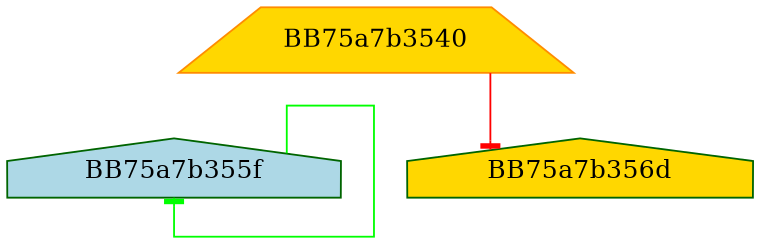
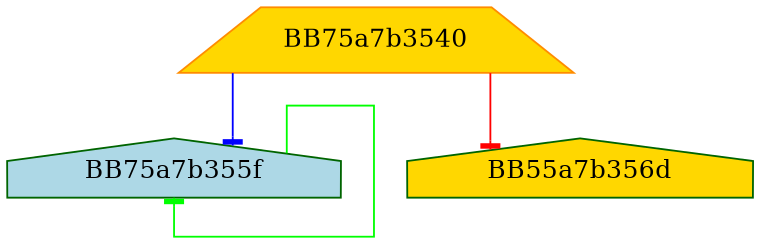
none -> (233, 105)
(580, 171) -> (580, 171)
